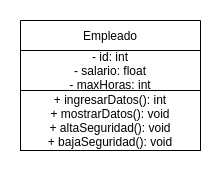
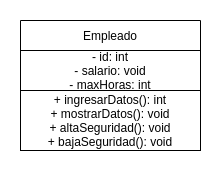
(110, 57) -> (110, 57)
